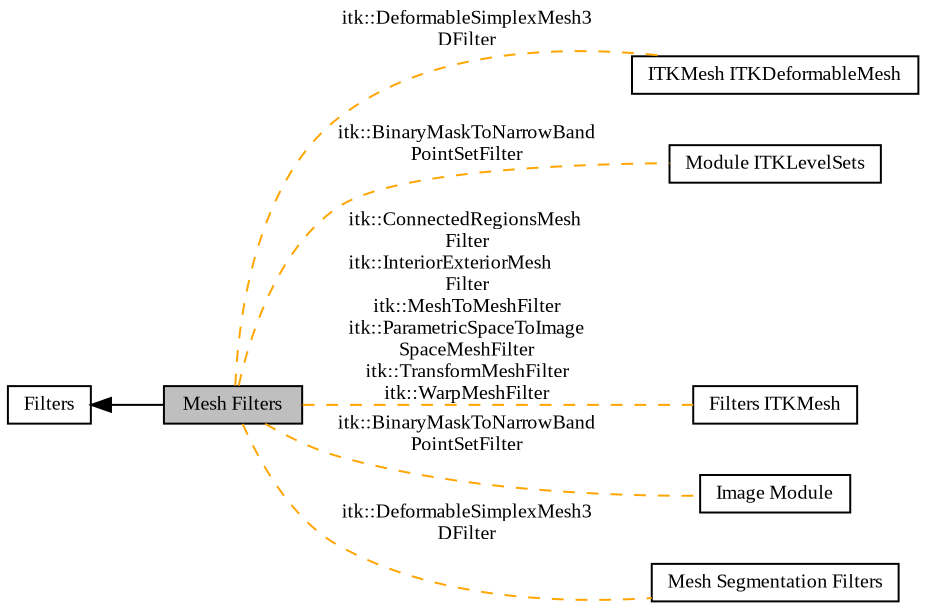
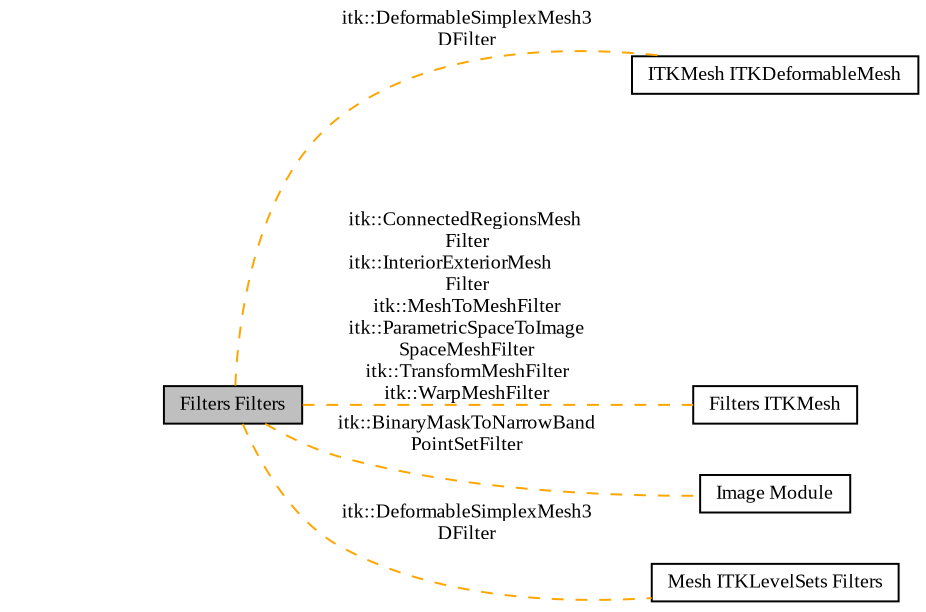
(775, 164) -> none
(49, 405) -> none
(233, 405) -> (233, 405)
(775, 583) -> (775, 583)
